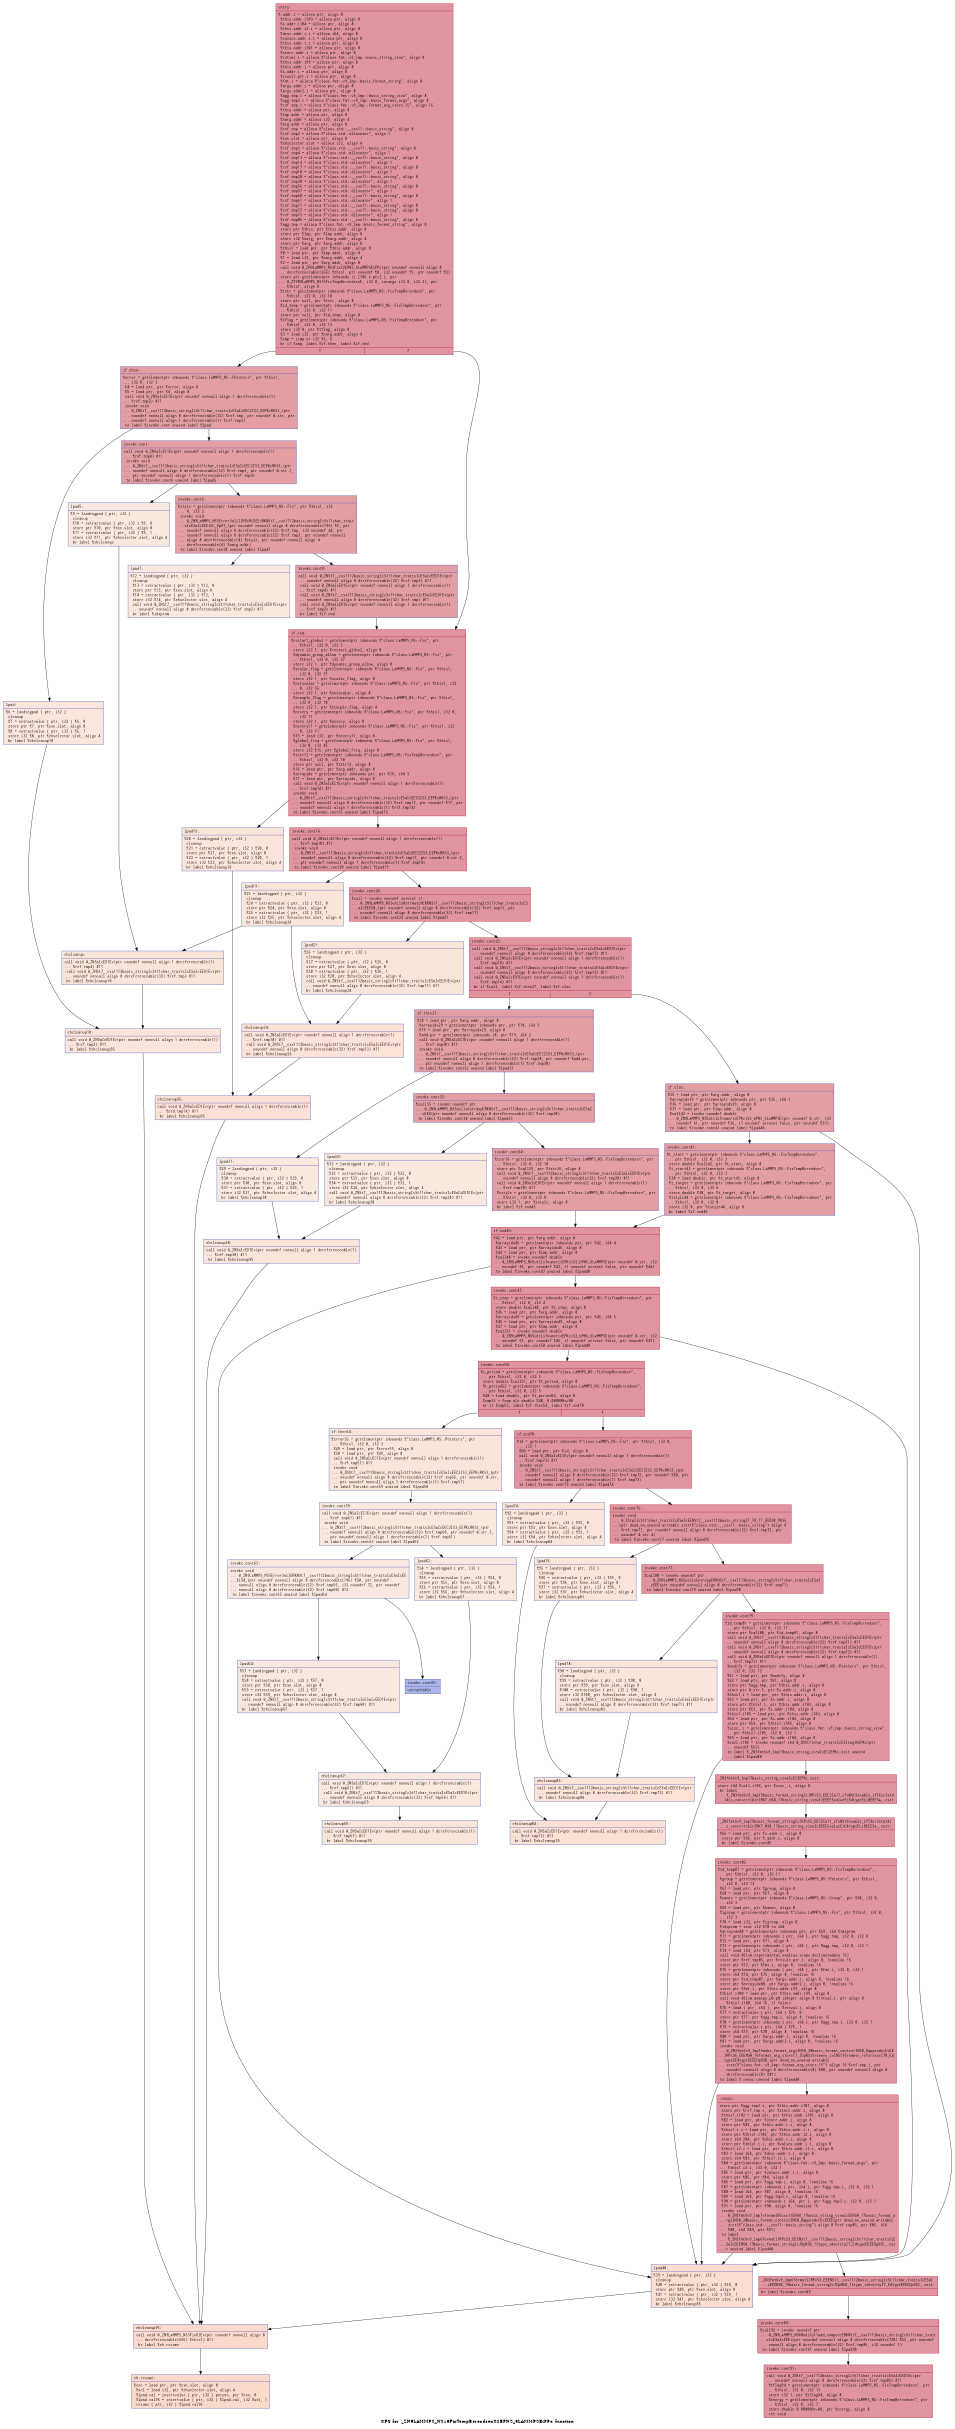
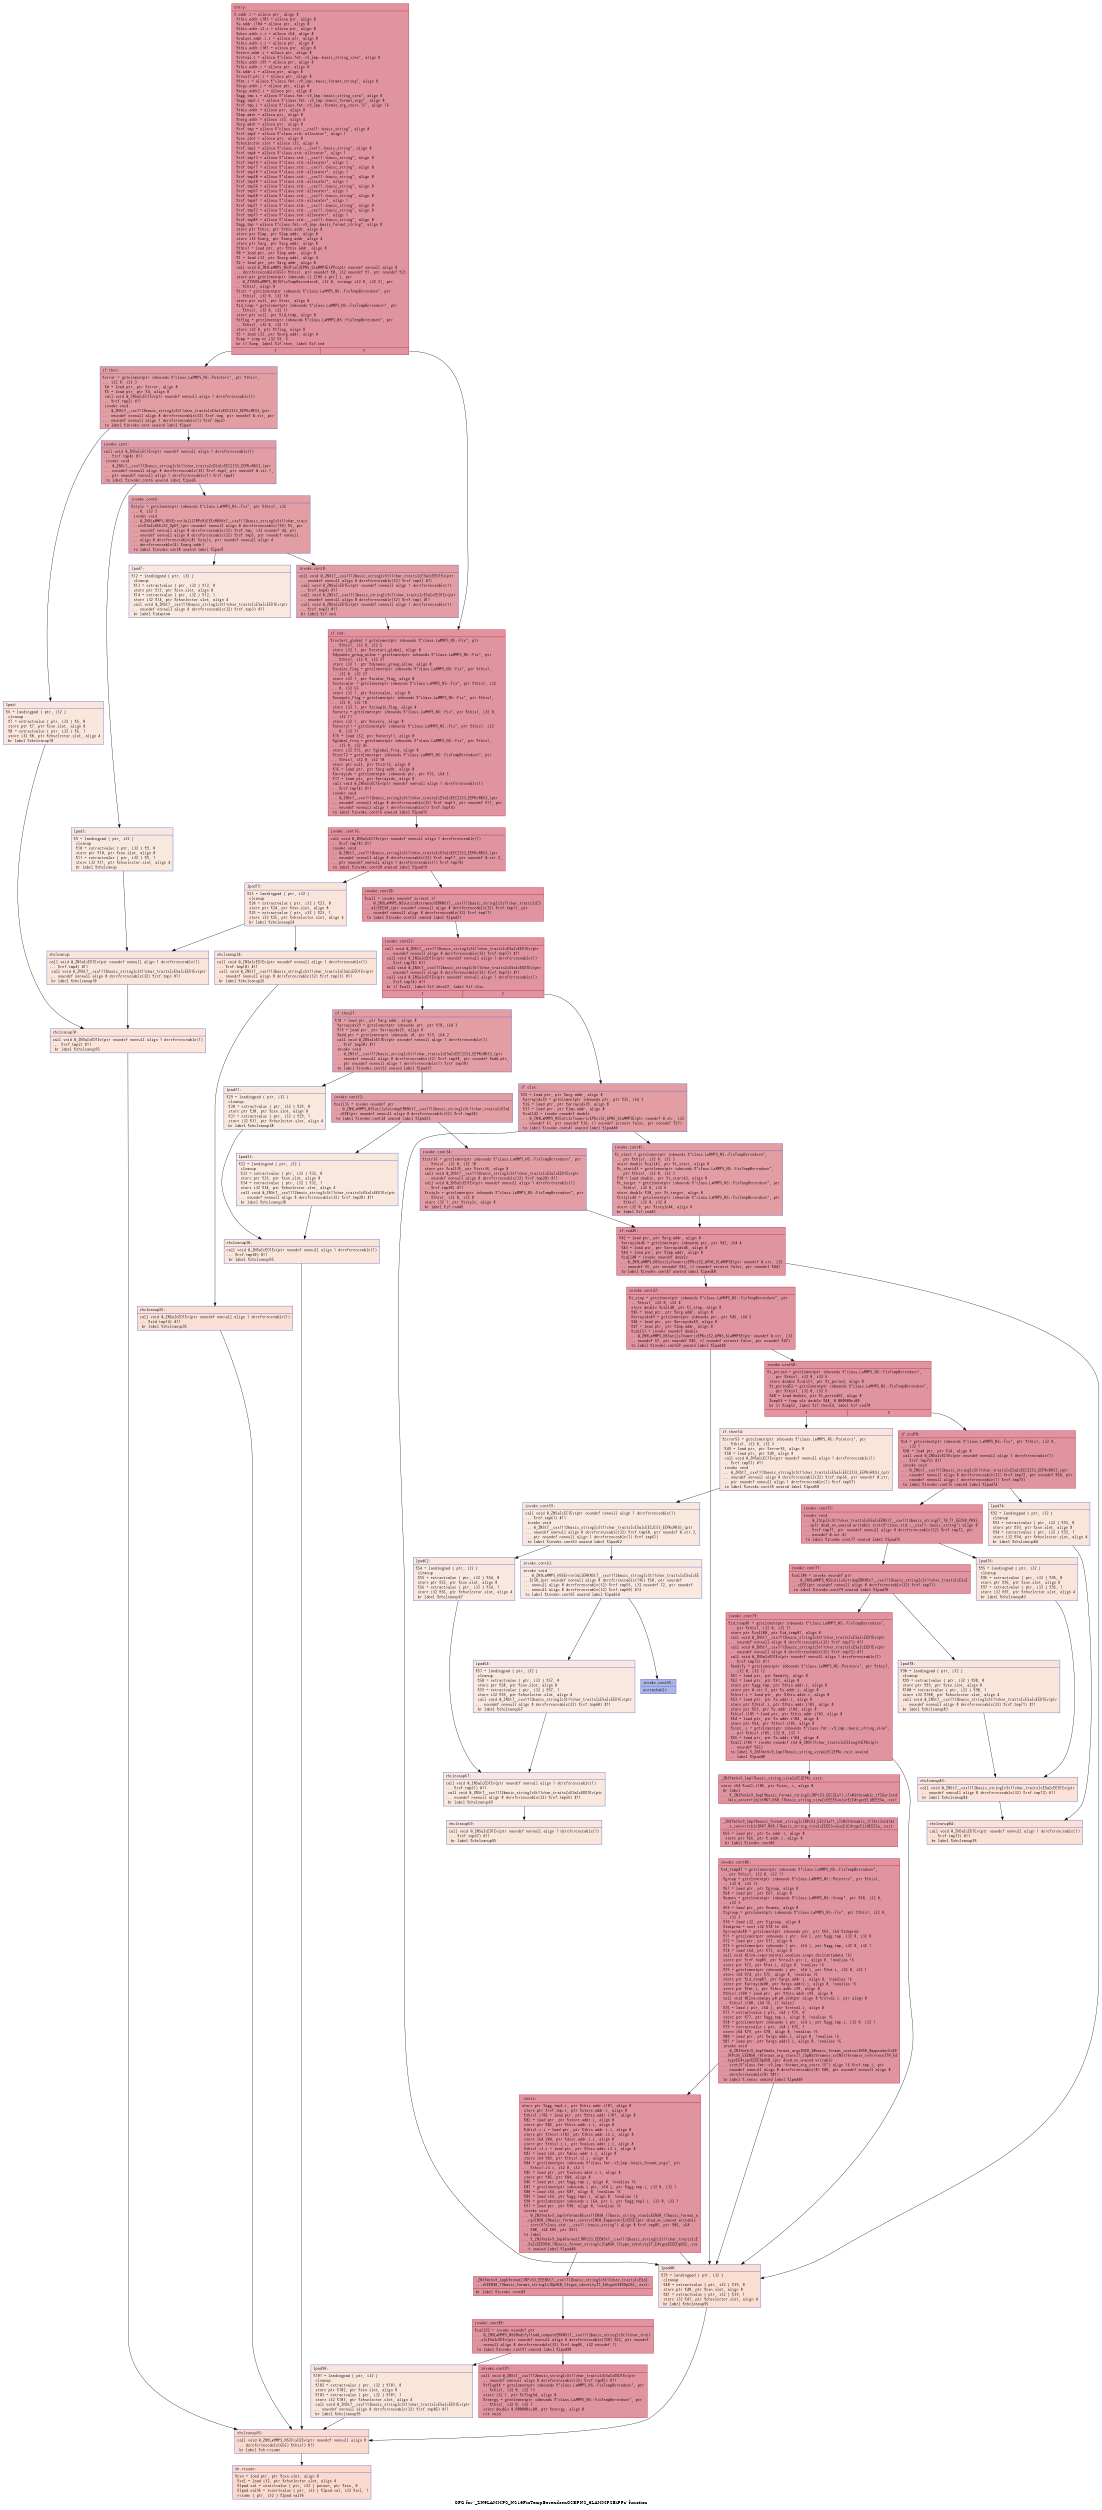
(233, 849) -> none
(383, 968) -> none
none -> (392, 2391)
